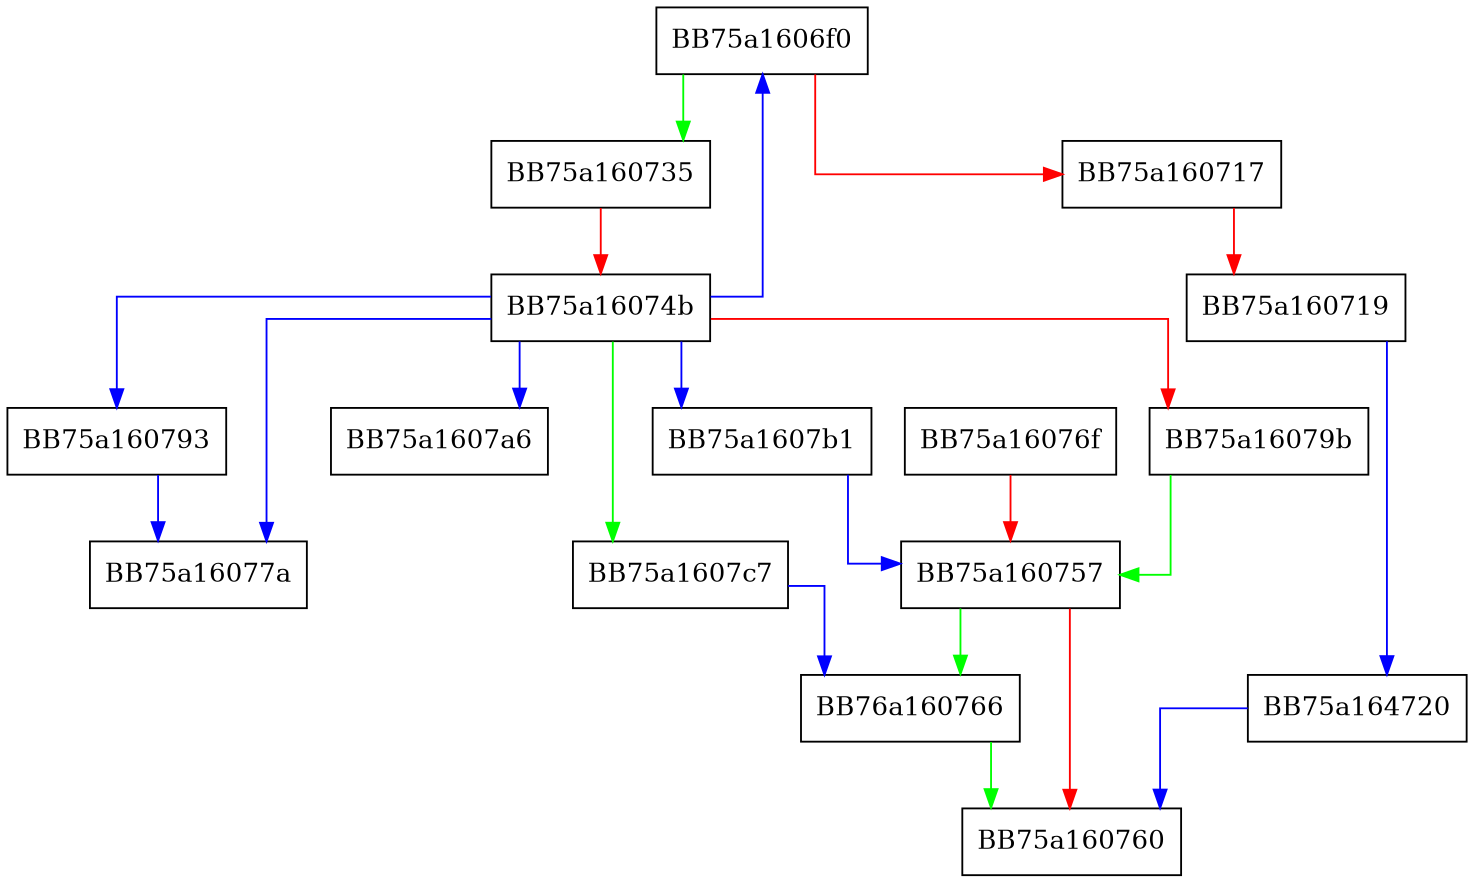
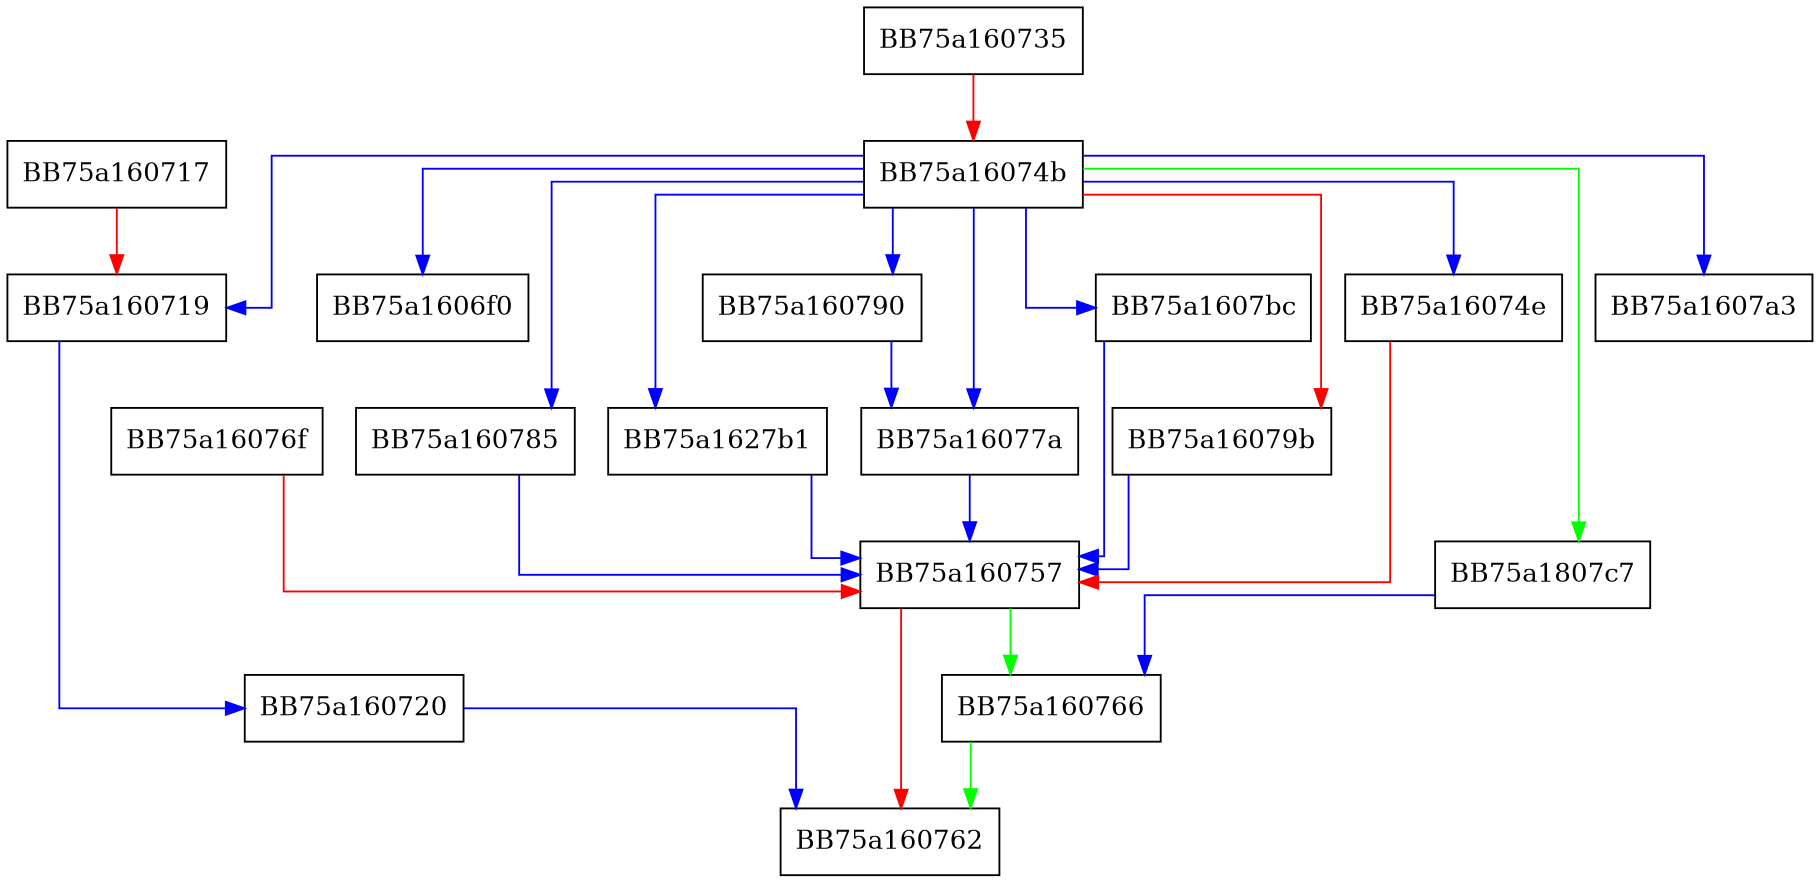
(683, 98) -> none
none -> (479, 156)
(880, 174) -> none
none -> (1203, 308)
none -> (1454, 308)
(117, 441) -> (812, 308)
(439, 441) -> (1704, 308)
none -> (465, 441)
(762, 441) -> (718, 441)
none -> (970, 499)
(1171, 541) -> (1129, 537)
(680, 575) -> (1543, 575)
(910, 708) -> (1051, 708)
(1357, 708) -> (354, 708)
(1072, 842) -> (890, 842)
